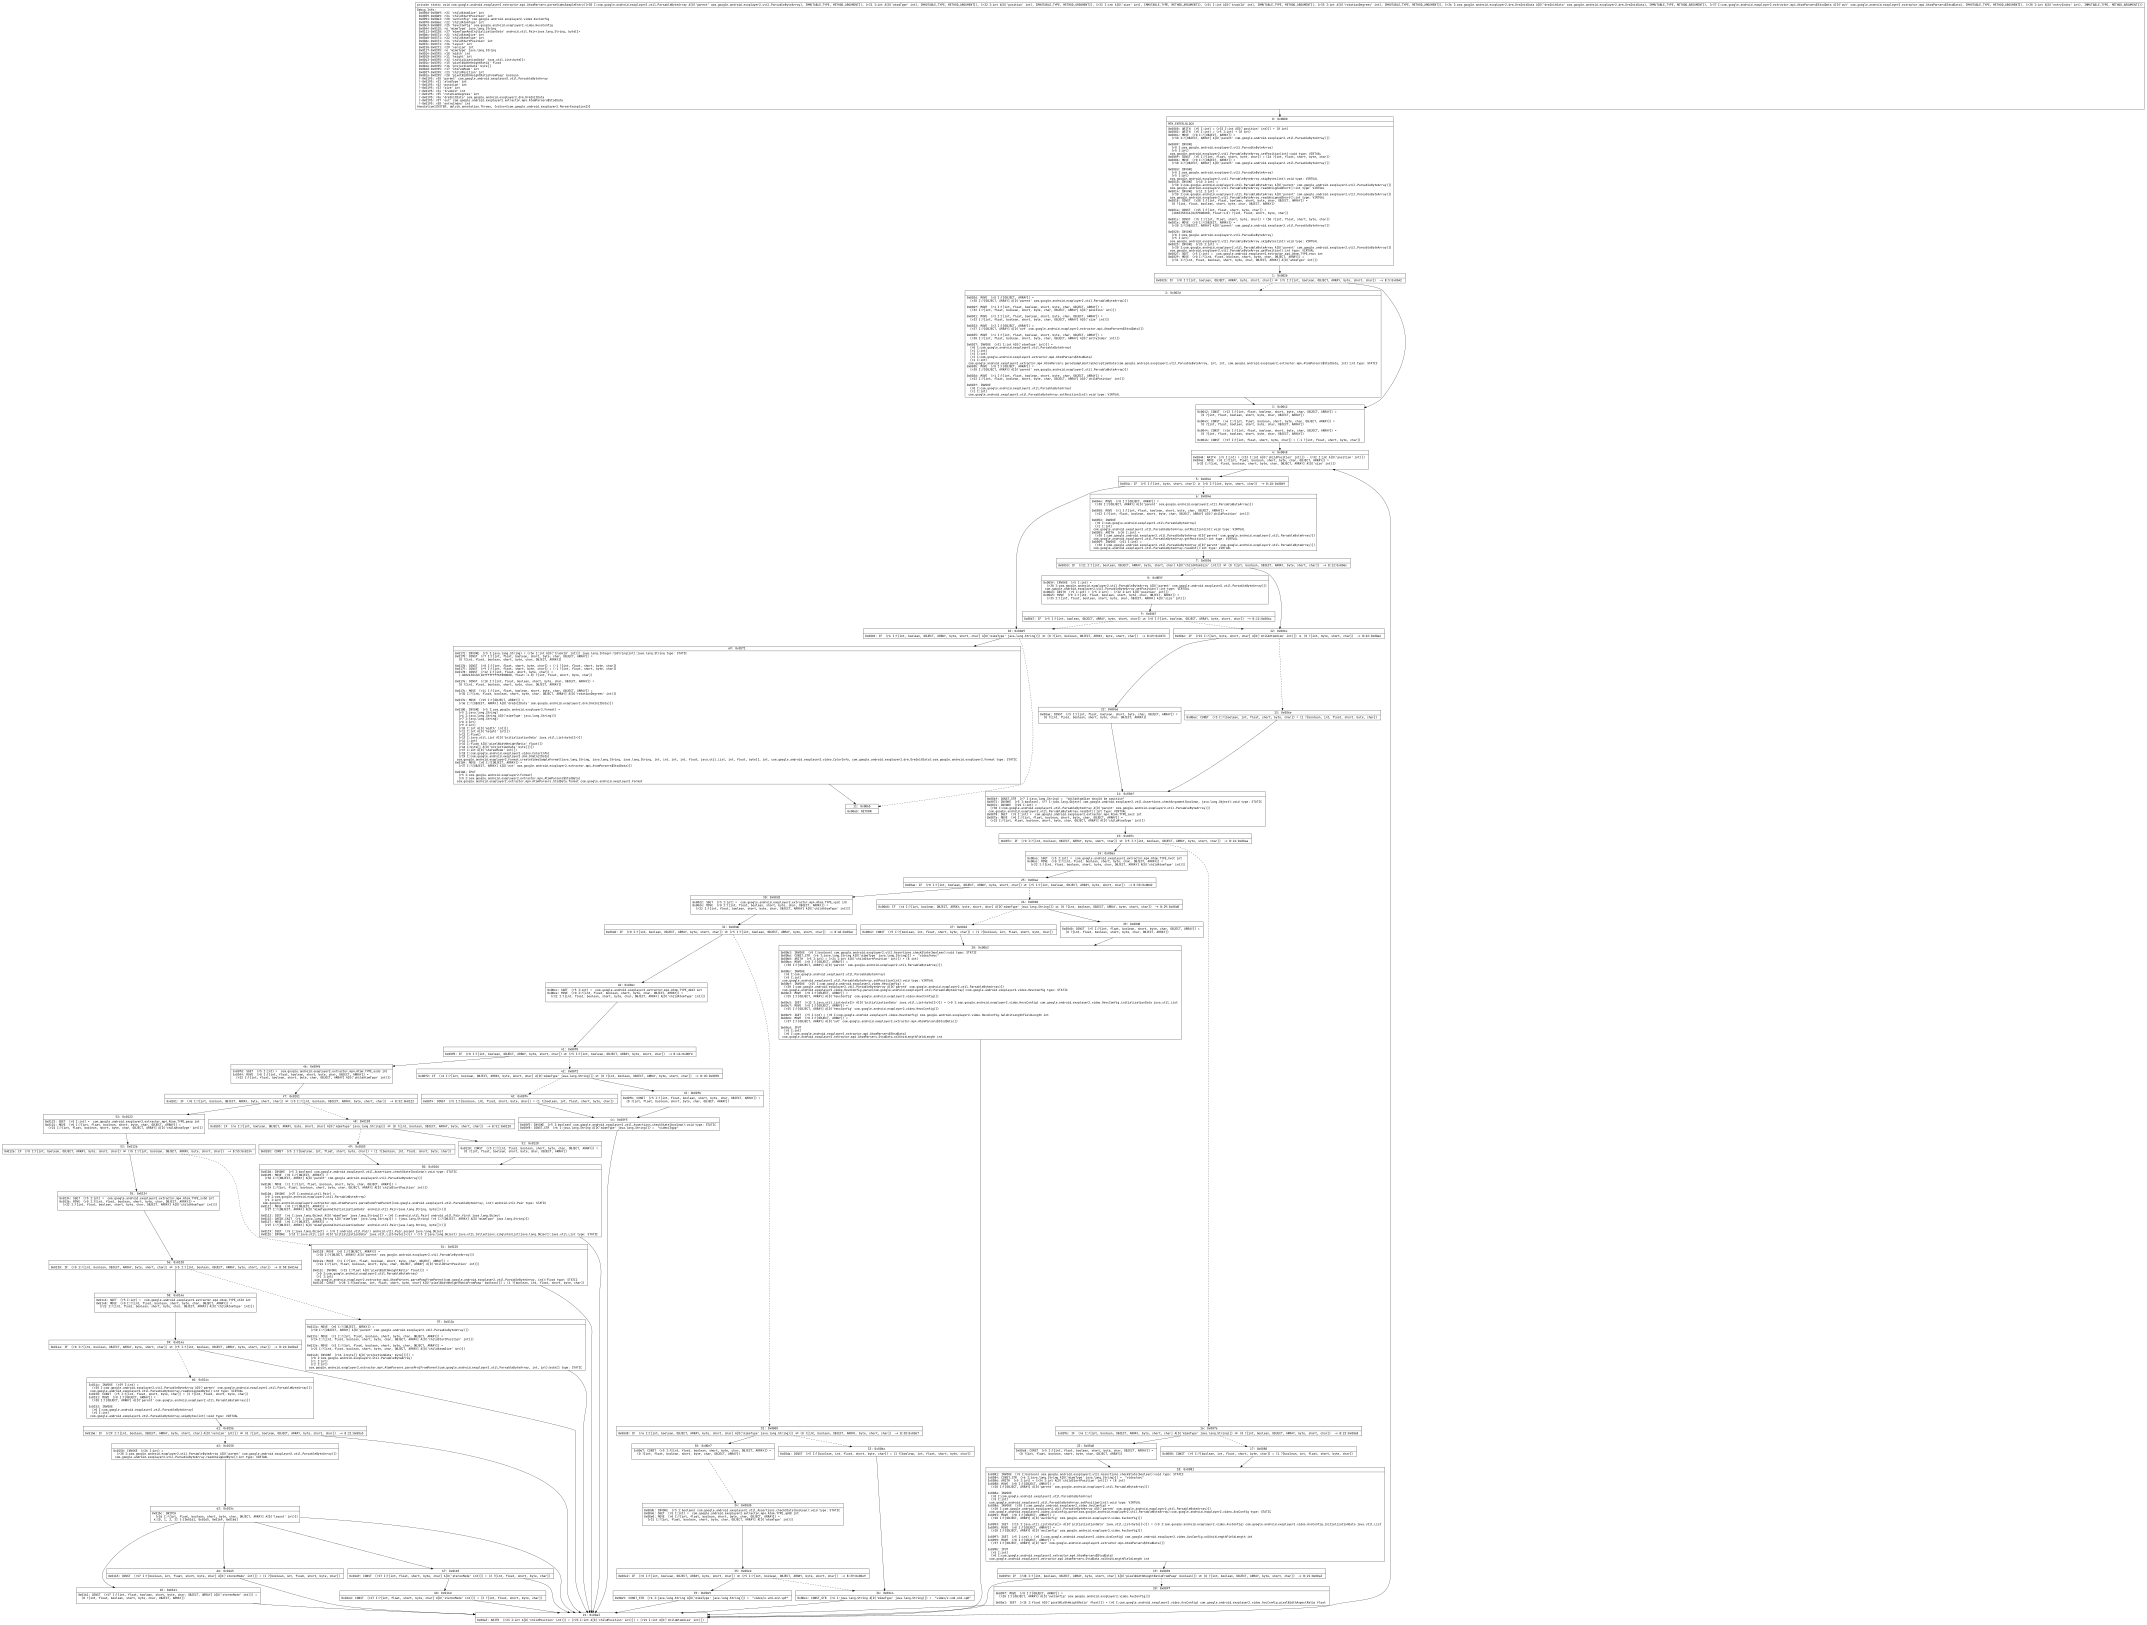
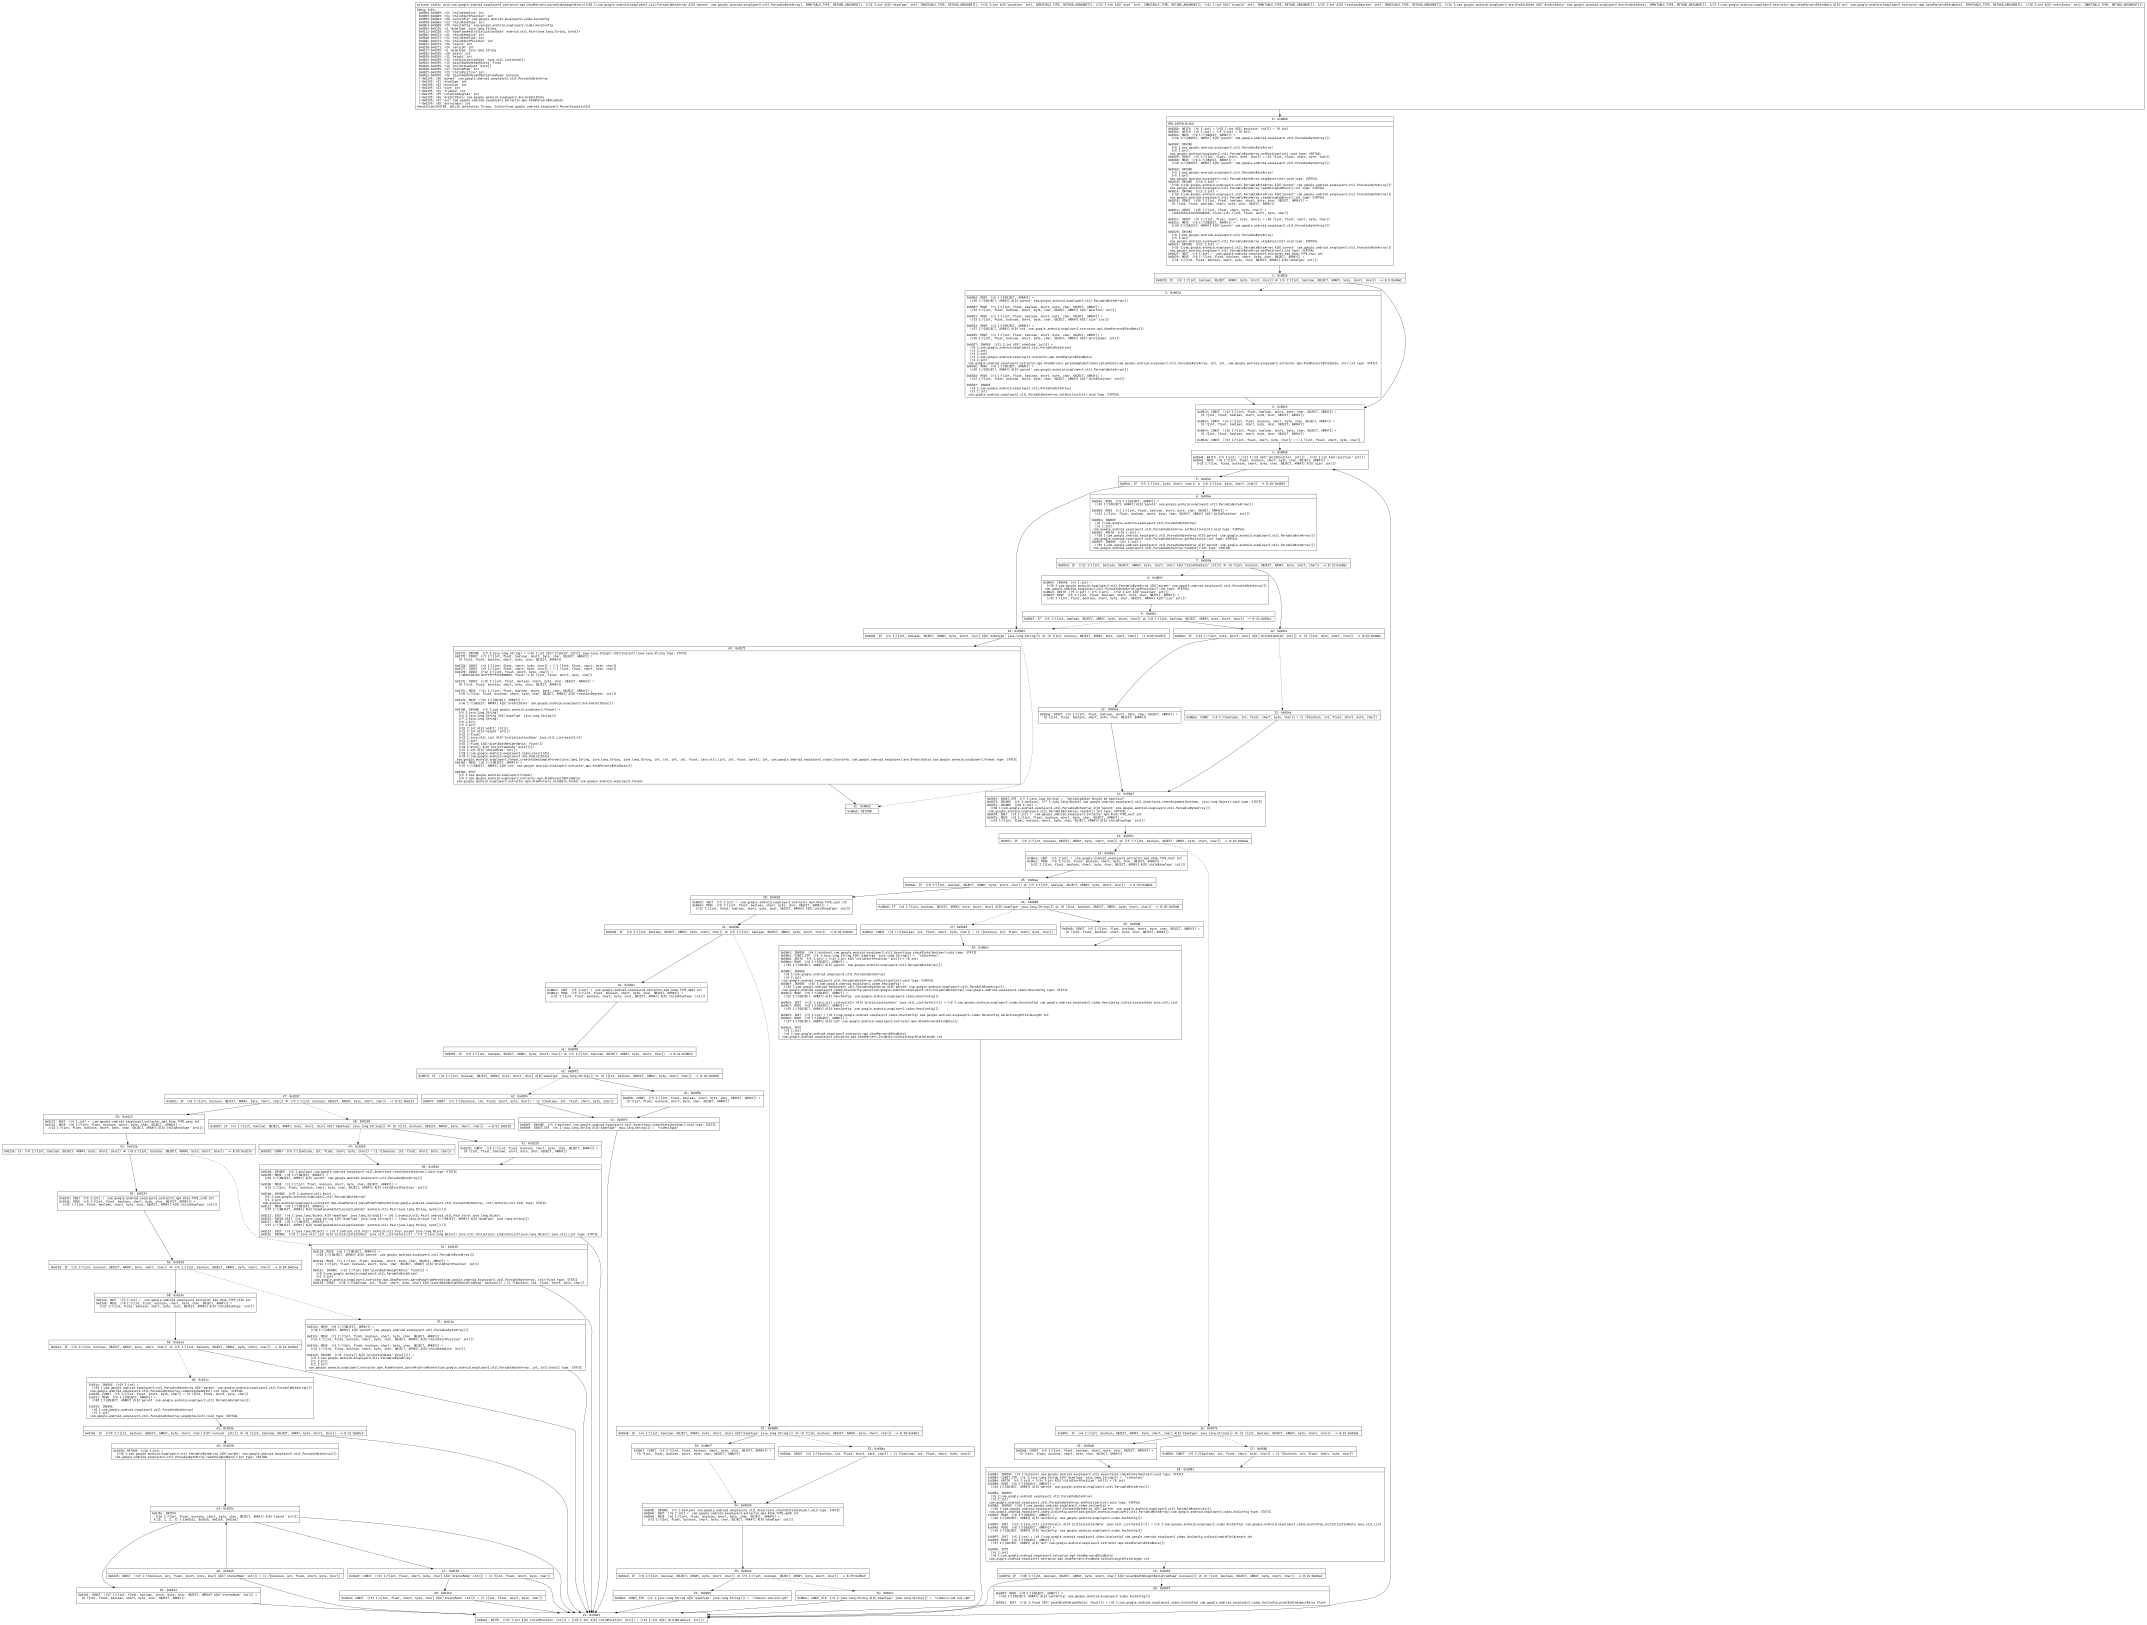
(1213, 625) -> (1213, 625)
(312, 1074) -> none
(139, 1451) -> (139, 1451)
(881, 1523) -> (817, 1479)
(224, 1544) -> (226, 1547)
